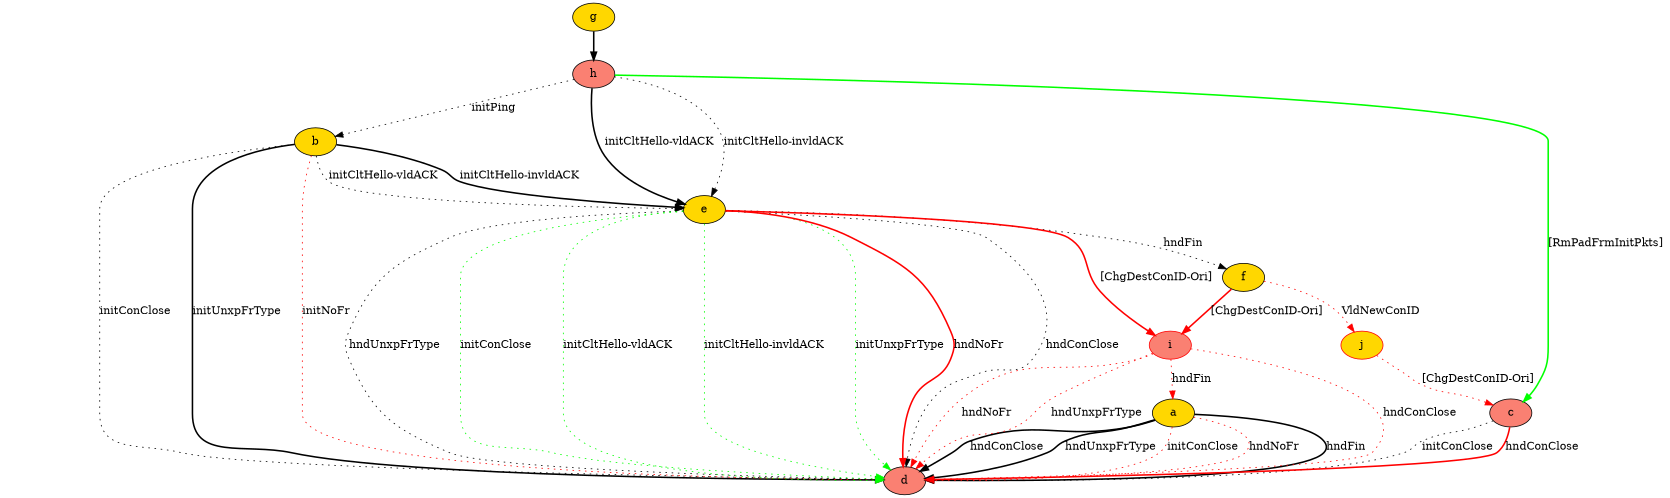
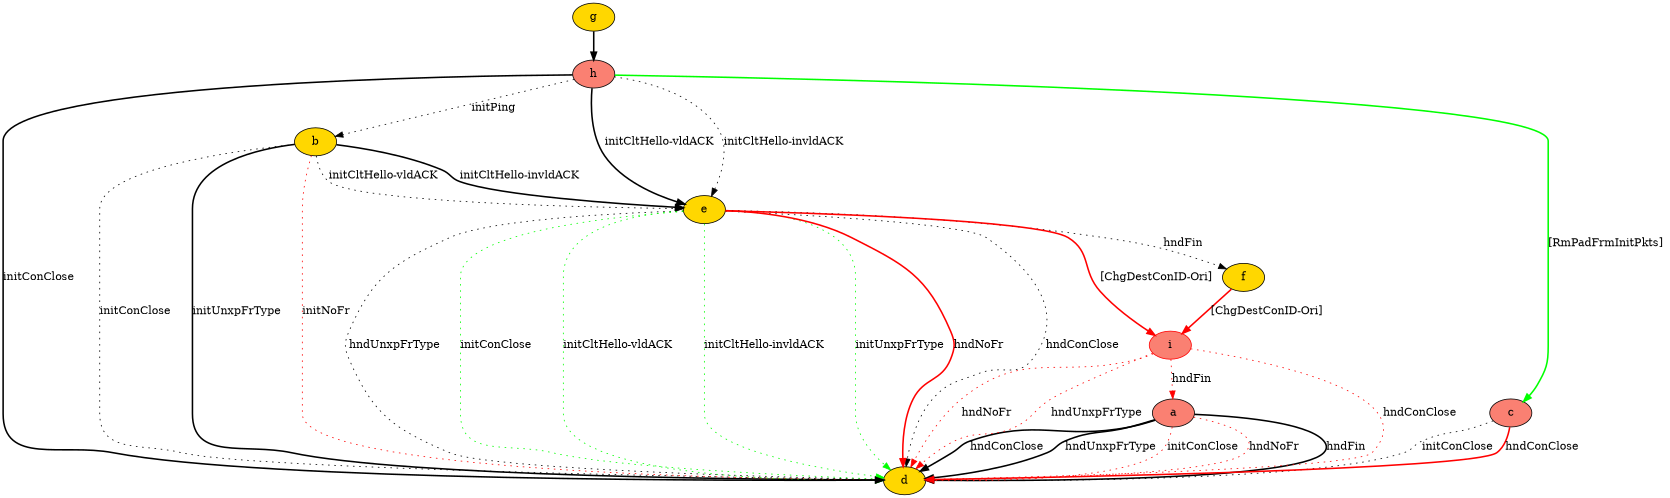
(1362, 345) -> none
(1173, 413) -> (1173, 413)
none -> (8, 433)
(905, 481) -> (905, 481)
